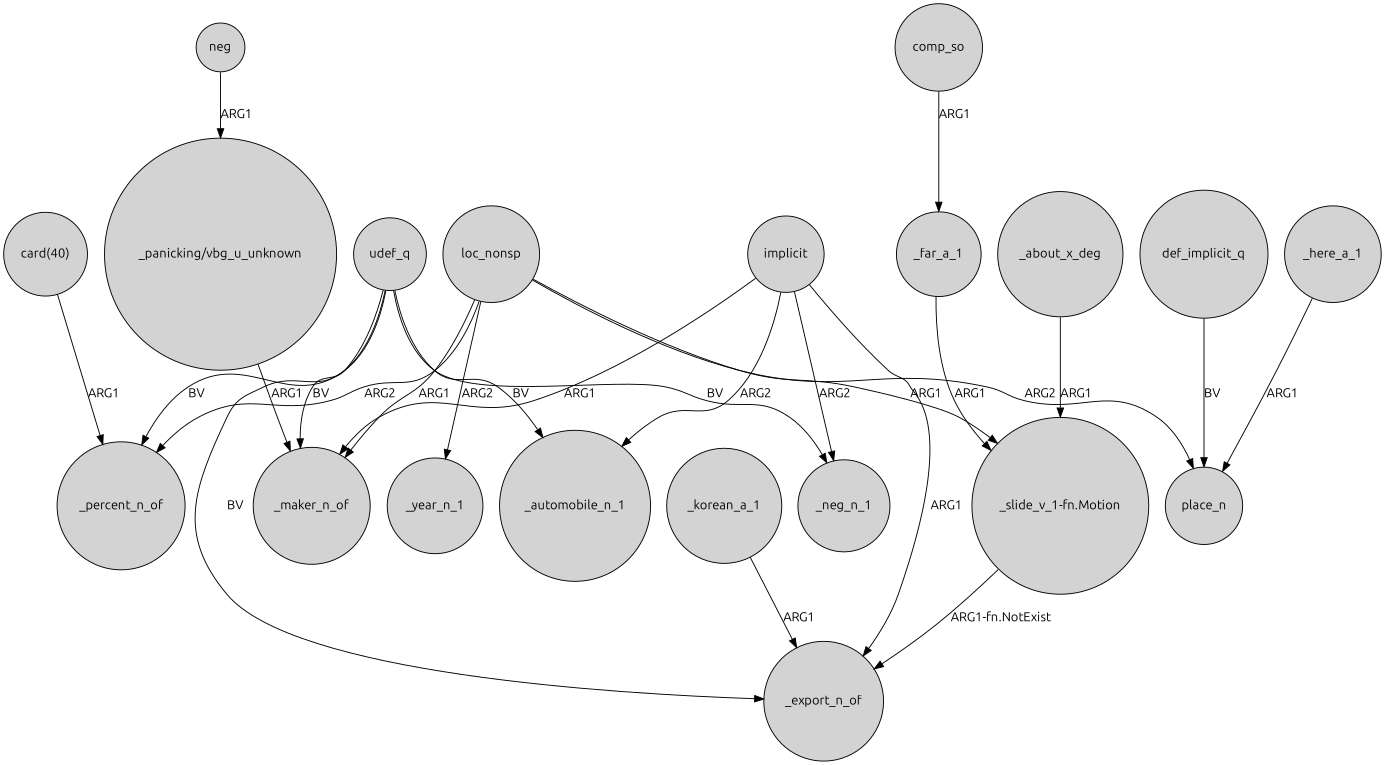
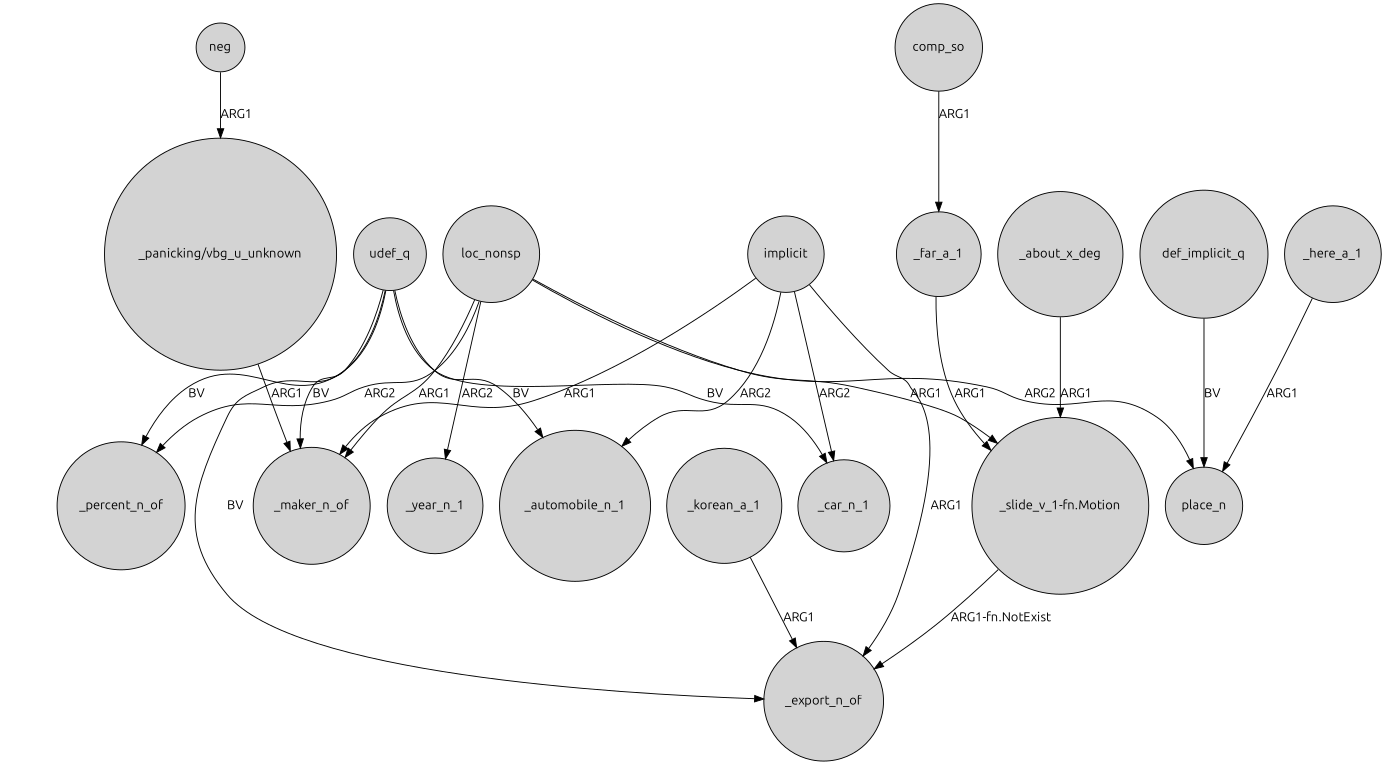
(46, 254) -> none
(844, 506) -> (844, 506)
